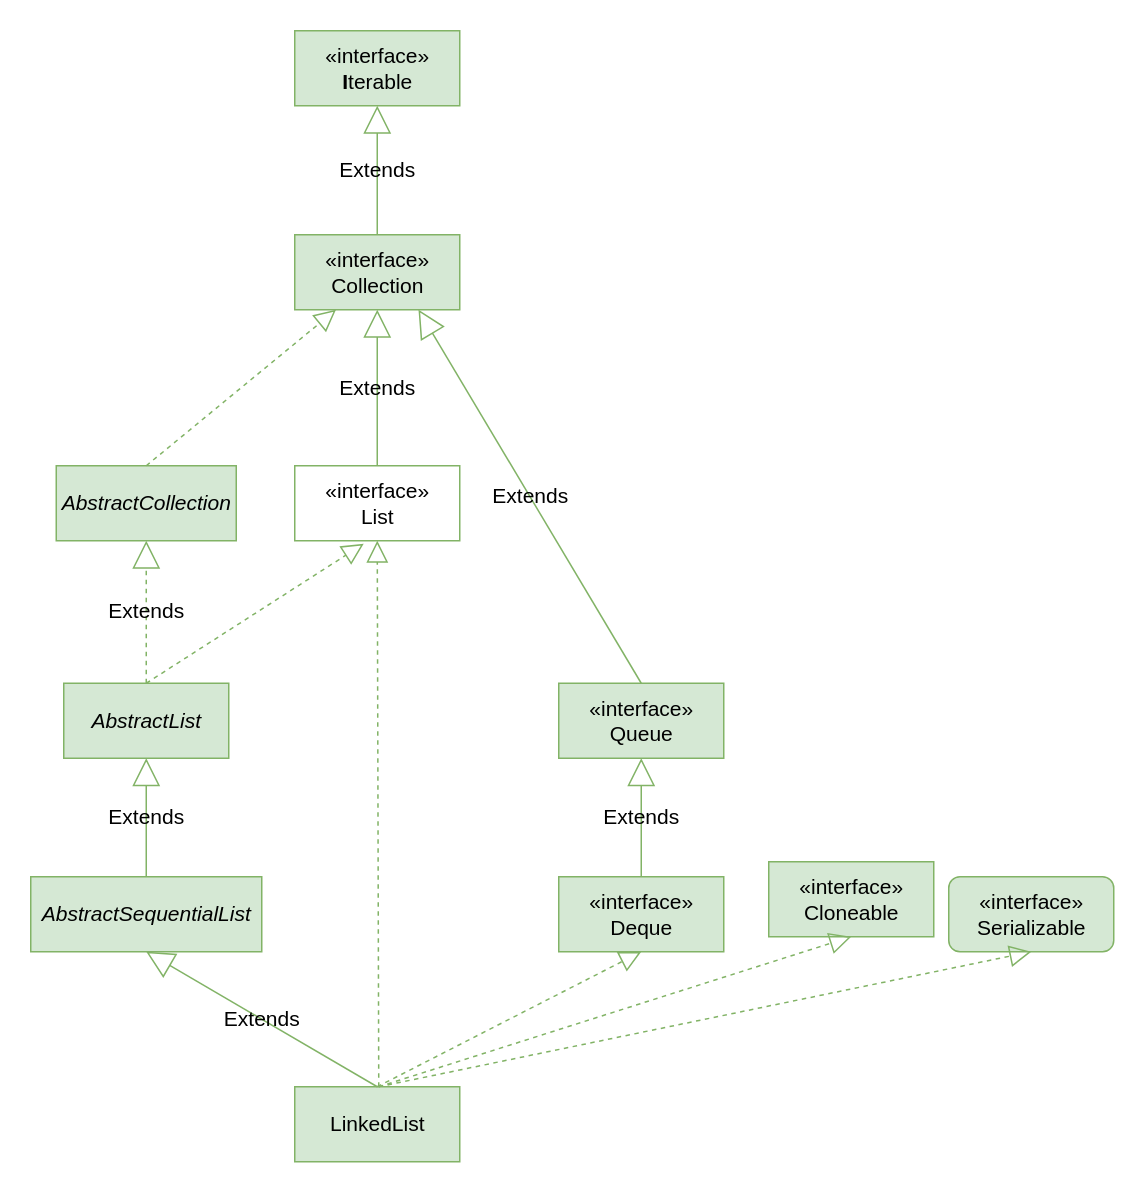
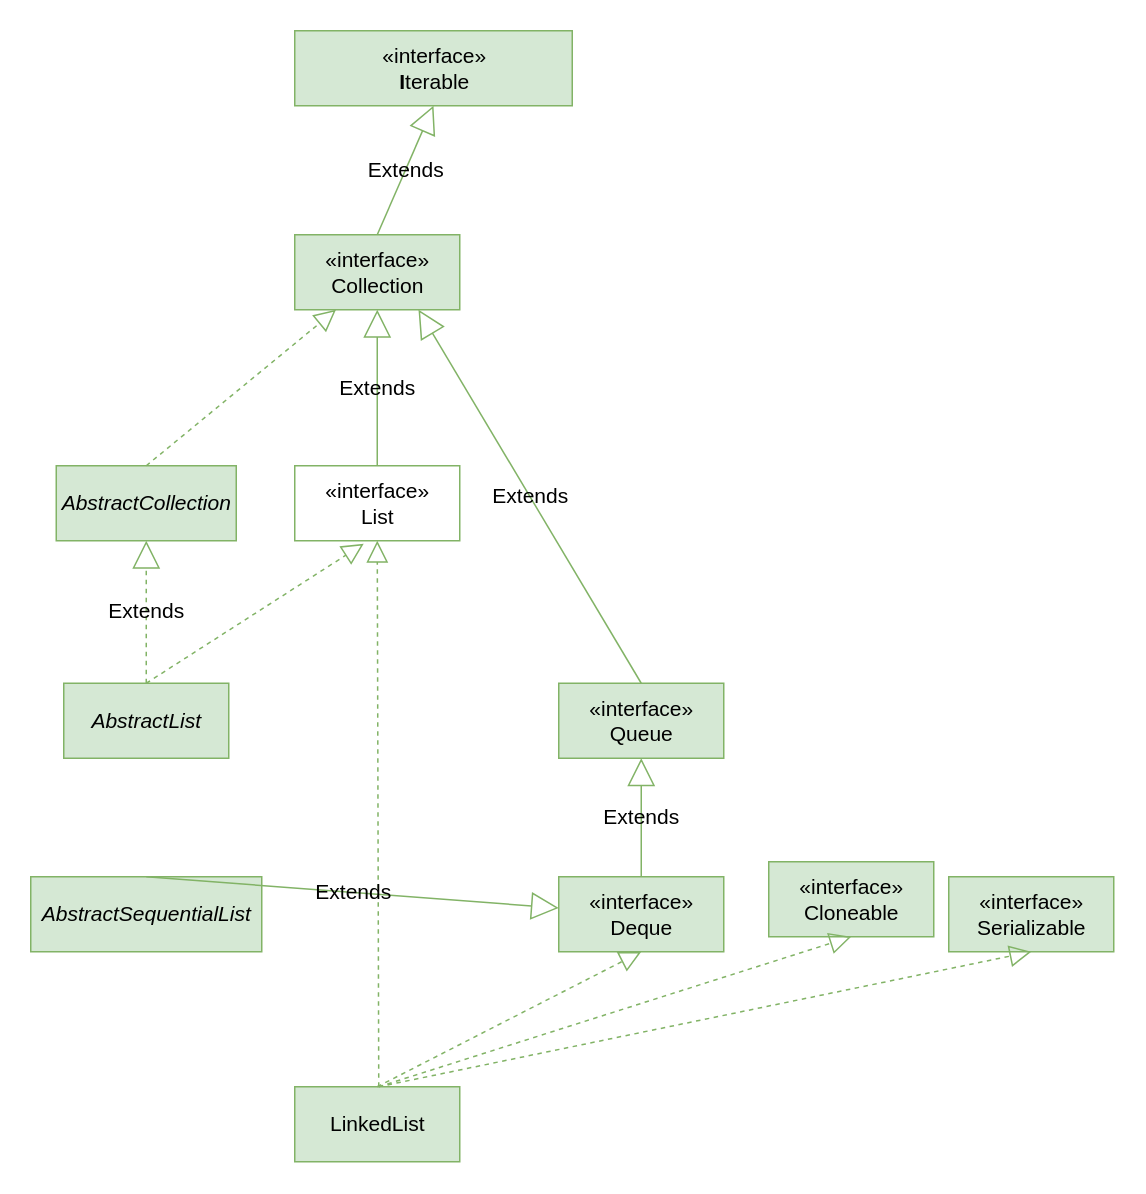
(377, 68) -> (434, 68)
(146, 832) -> (396, 896)
(1031, 914) -> (1031, 914)
(273, 1026) -> none
